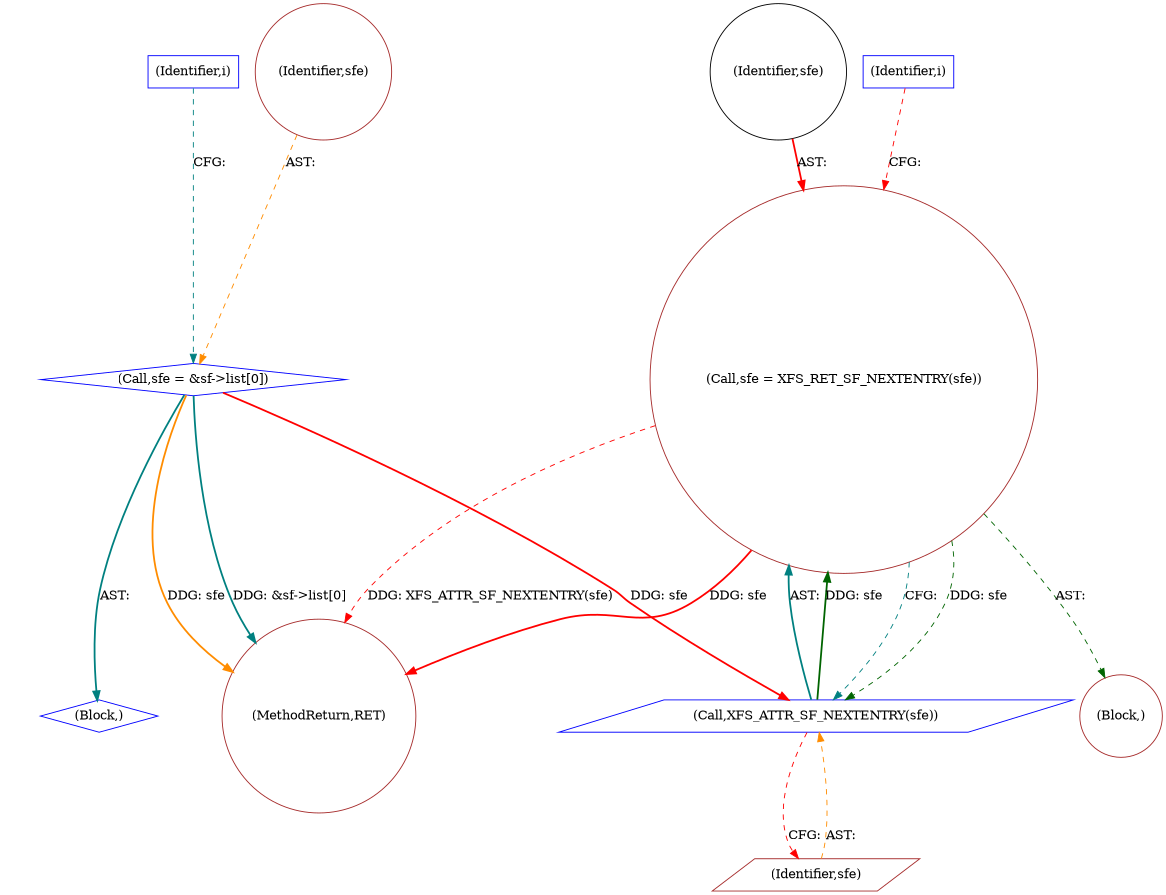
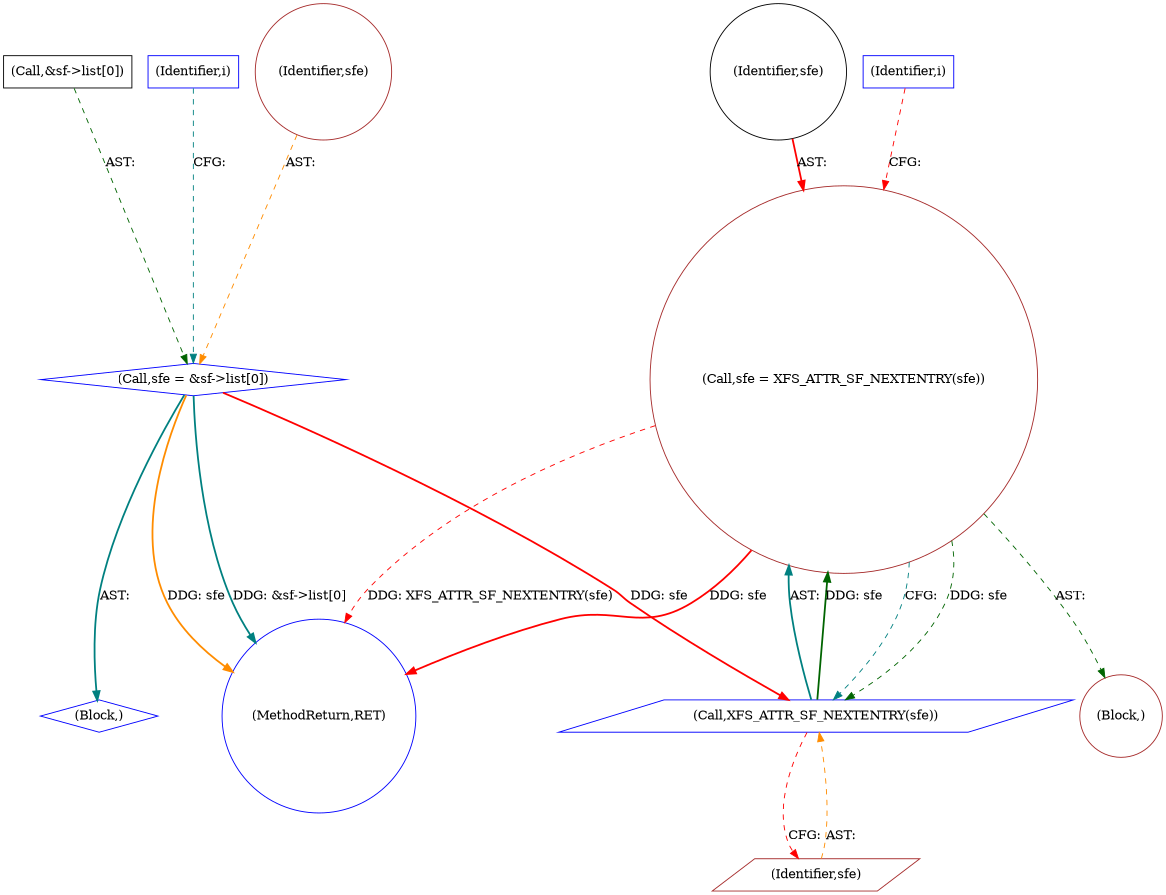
none -> (68, 72)
(844, 380) -> (844, 380)
(319, 716) -> (319, 716)
